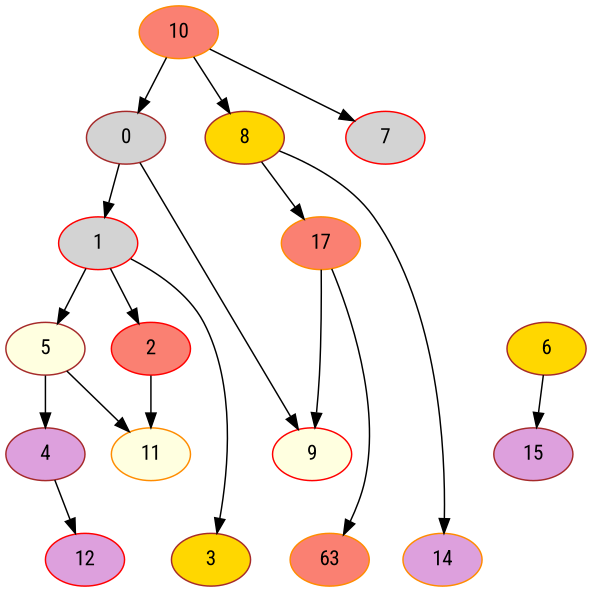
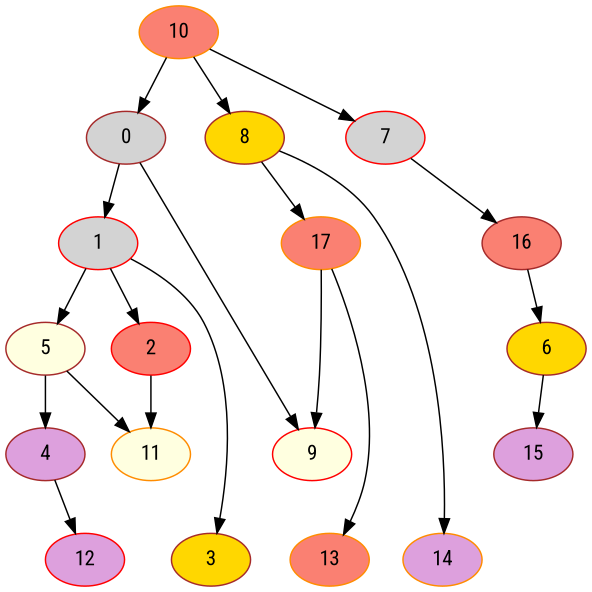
none -> (522, 243)
(330, 560) -> (330, 560)
